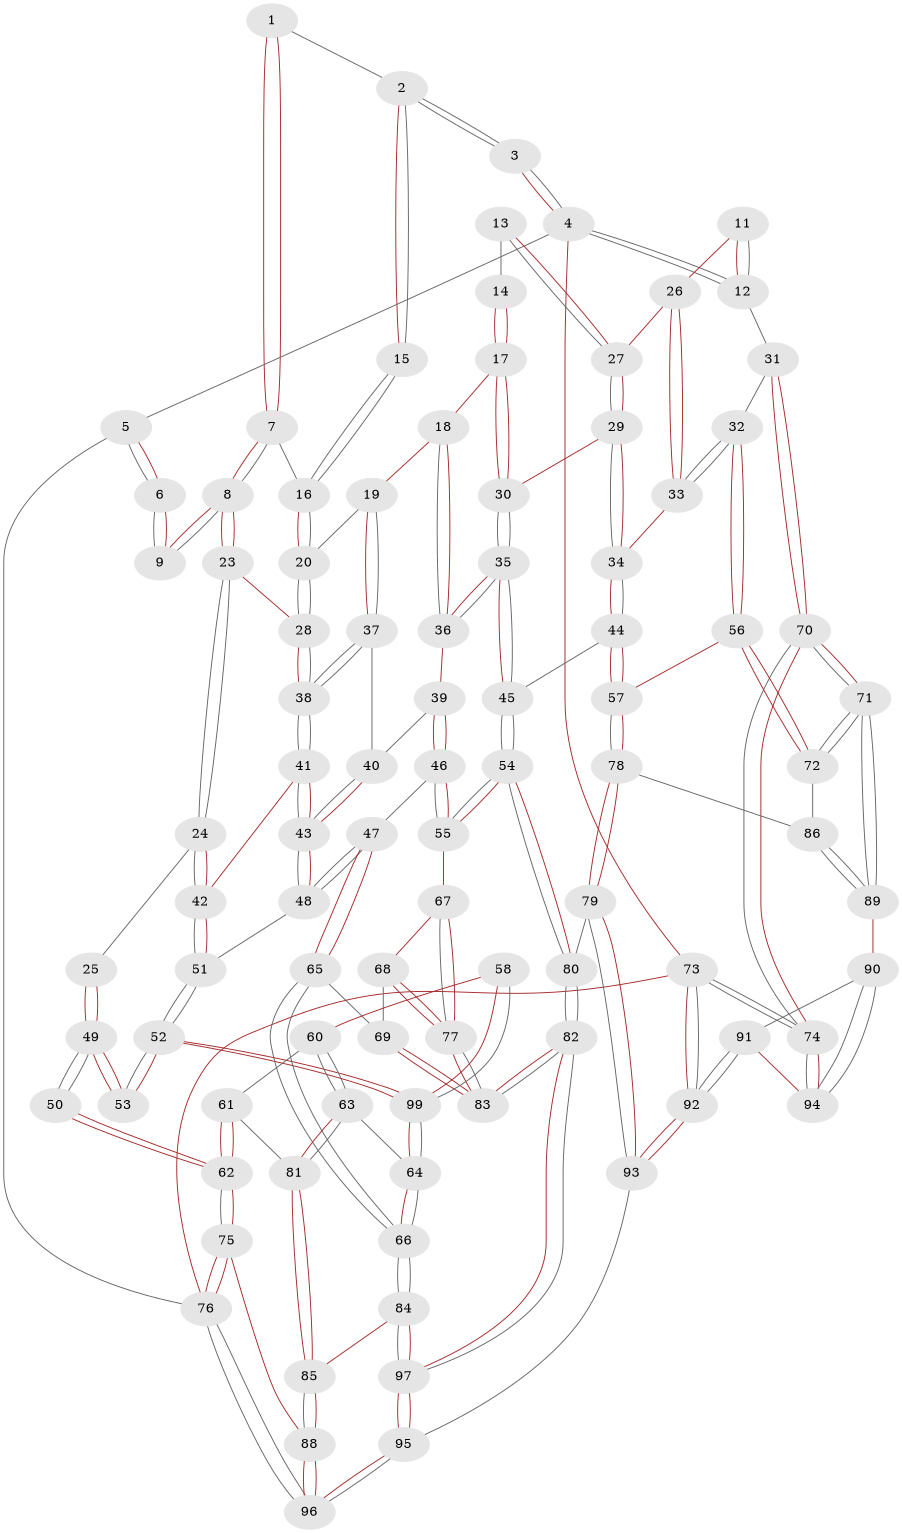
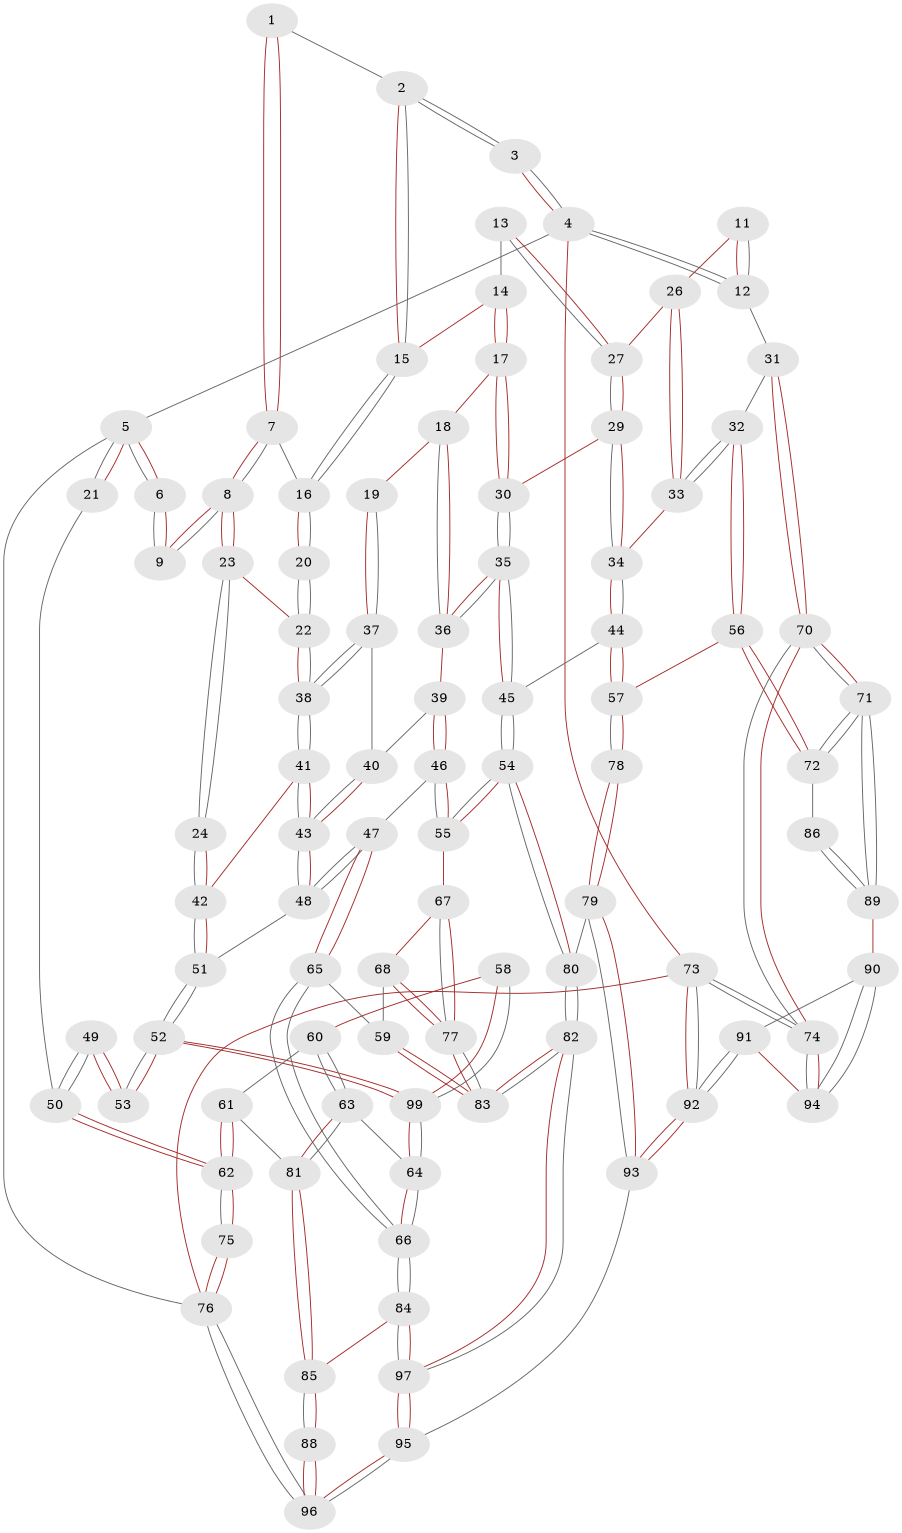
none -> (451, 326)
none -> (92, 495)
(338, 529) -> none
(304, 631) -> (304, 631)
(715, 800) -> none
(91, 970) -> none
(383, 1038) -> (383, 1038)
(258, 1346) -> none
